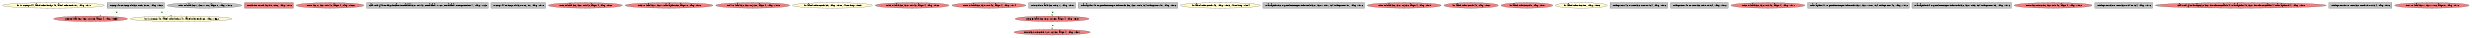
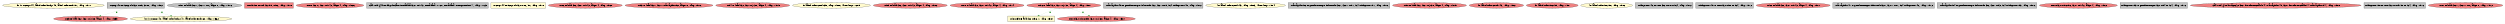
(518, 5) -> (518, 5)
(832, 5) -> (831, 5)
(1052, 5) -> (1031, 19)
(2124, 5) -> (2154, 5)
(2360, 5) -> (2395, 5)
(1052, 11) -> (1048, 12)
(1052, 32) -> (1096, 19)
